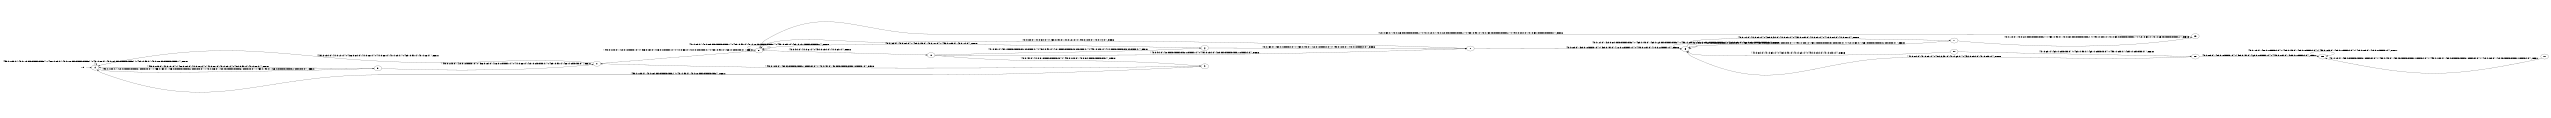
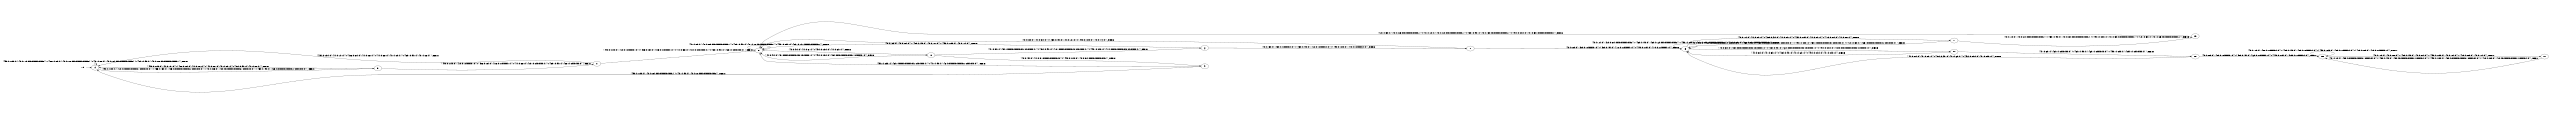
none -> (1819, 50)
(1200, 55) -> (844, 58)
none -> (2433, 57)
(902, 68) -> (979, 66)
